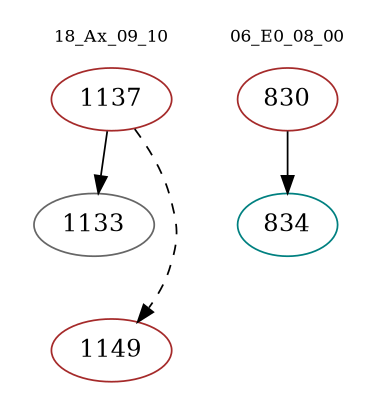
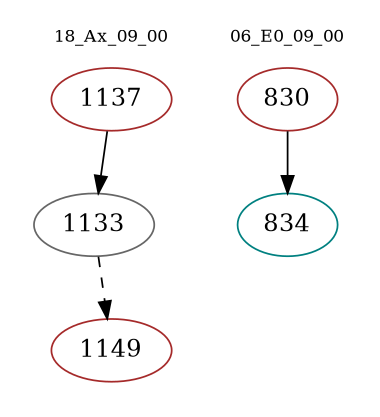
(112, 37) -> (112, 37)
(288, 37) -> (288, 37)
(175, 217) -> (102, 279)
